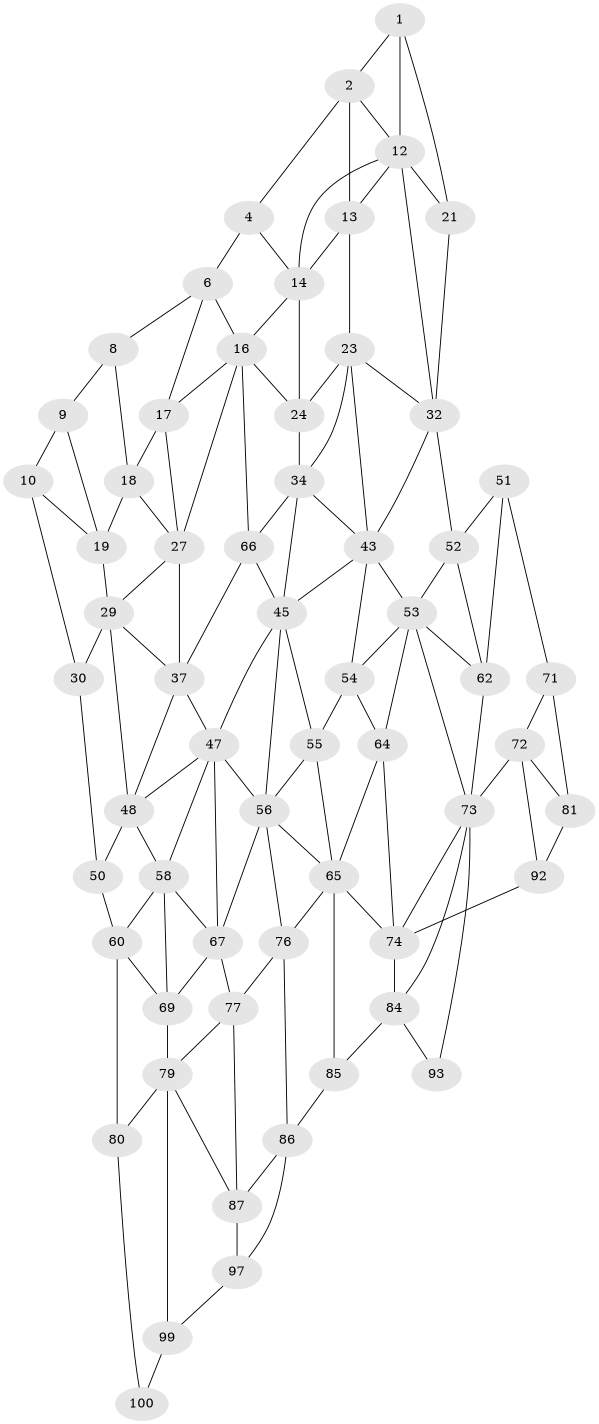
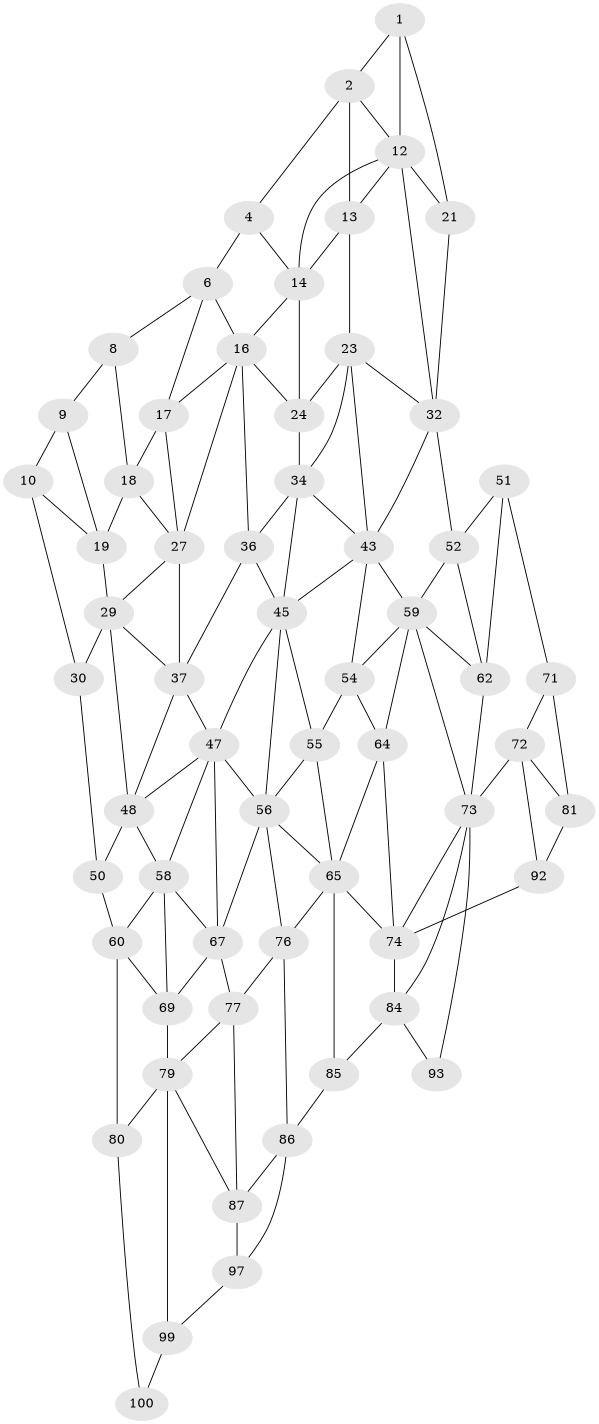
(249, 547) -> (249, 547)
(412, 613) -> (412, 613)
